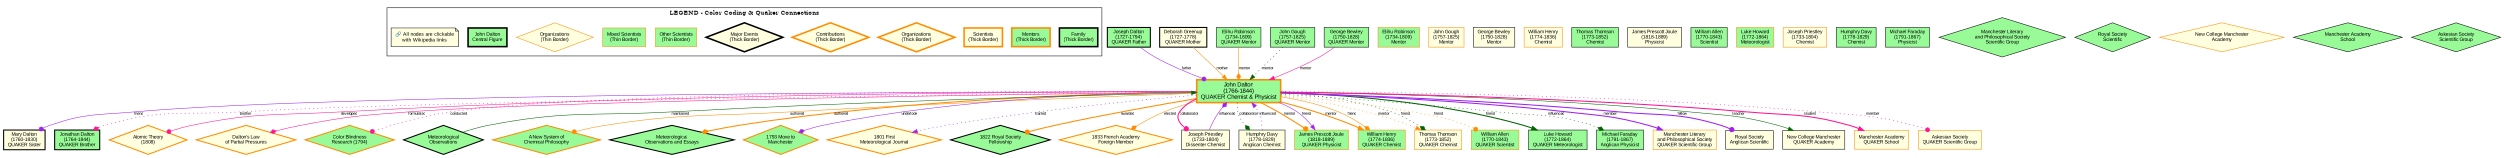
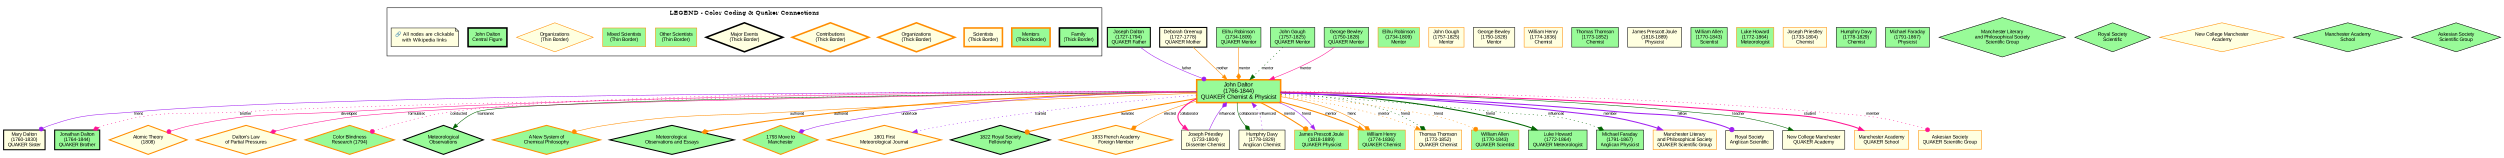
(826, 105) -> (824, 97)
(1181, 110) -> (1181, 110)
(1239, 115) -> (1239, 115)
